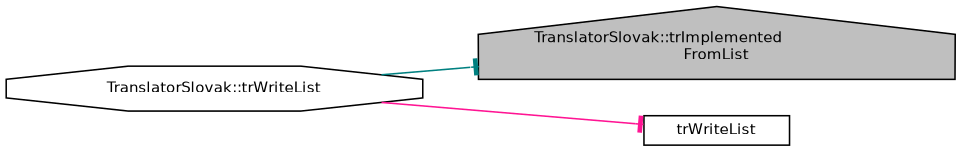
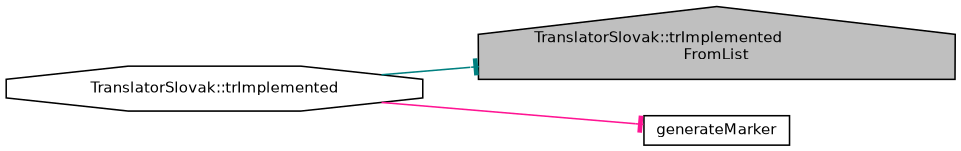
(214, 89) -> (214, 89)
(717, 130) -> (717, 130)
